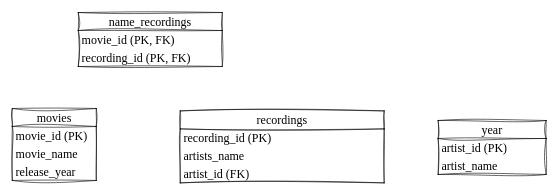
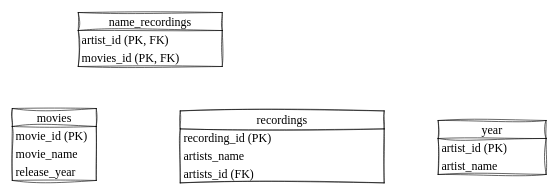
(131, 39) -> (135, 39)
(145, 57) -> (135, 57)
(226, 174) -> (230, 174)
